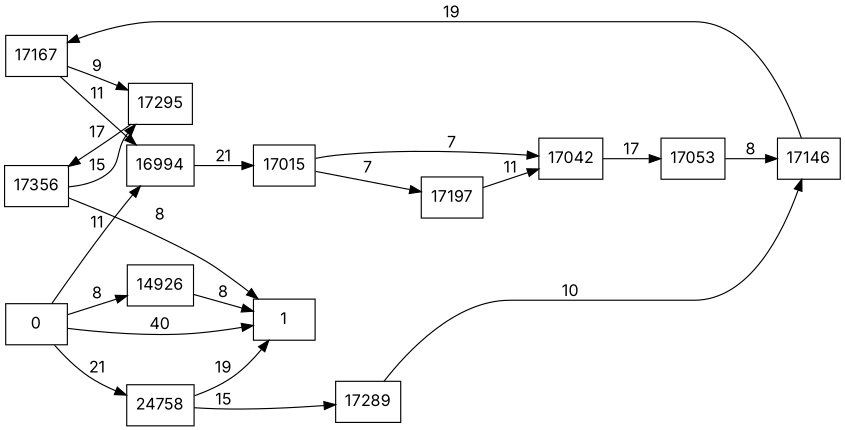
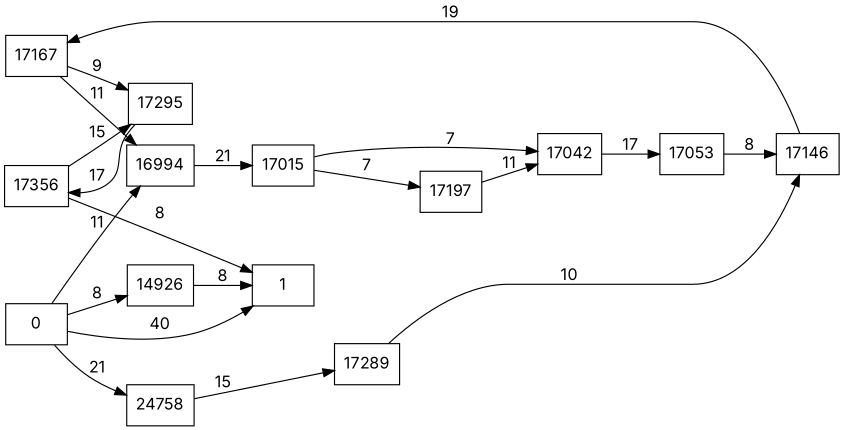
(232, 378) -> none
